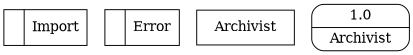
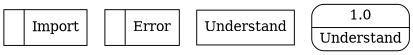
(246, 28) -> (246, 28)
(361, 39) -> (361, 39)
